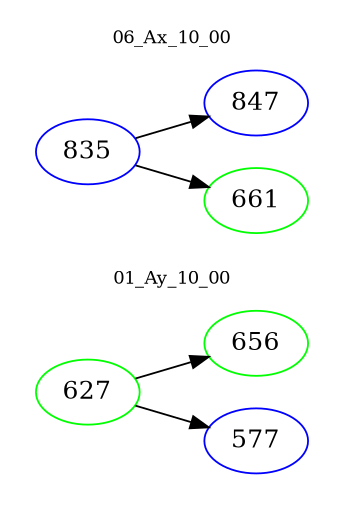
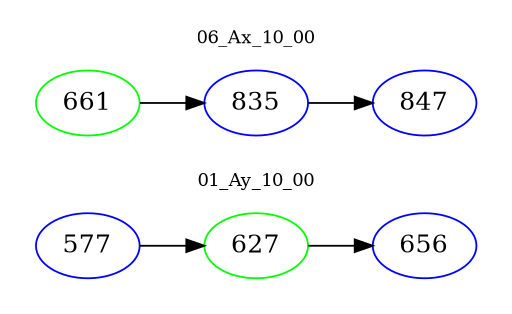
(163, 174) -> (163, 103)
(256, 343) -> (425, 246)
(163, 414) -> (163, 246)
